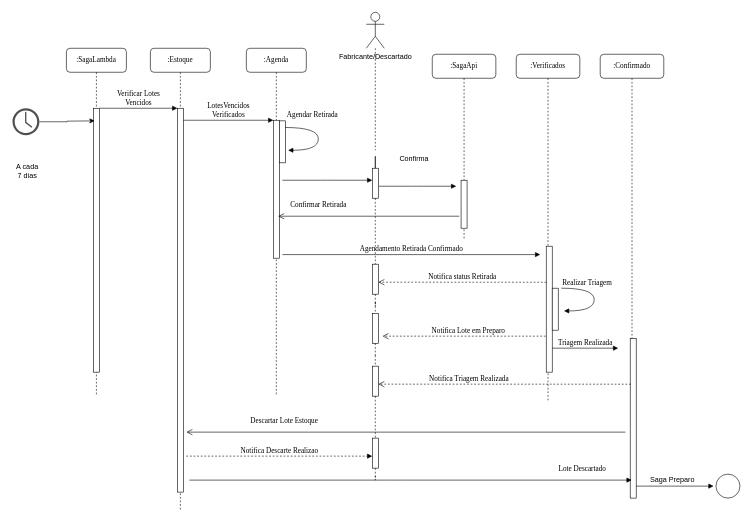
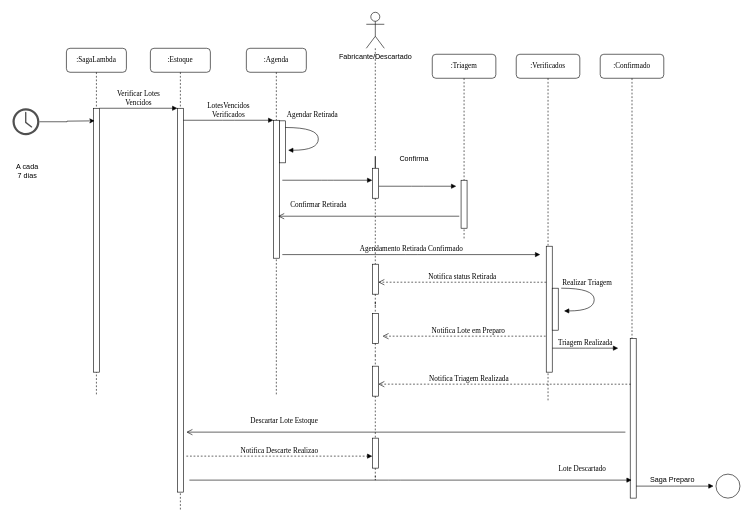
(464, 66) -> (464, 66)
